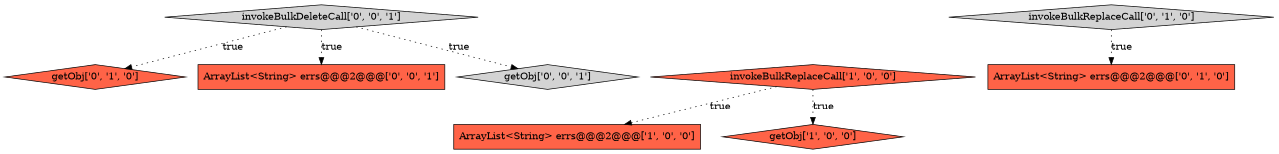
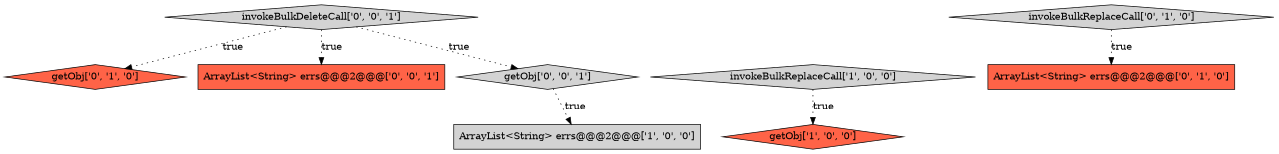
(813, 77) -> (813, 77)
(704, 105) -> (561, 103)
(577, 137) -> (577, 137)
